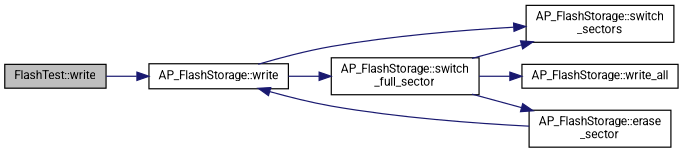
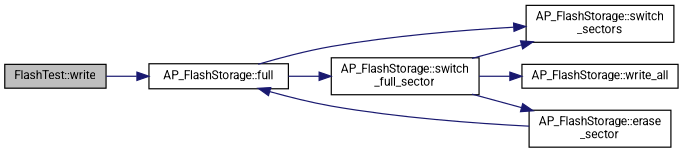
(219, 76) -> (219, 76)
